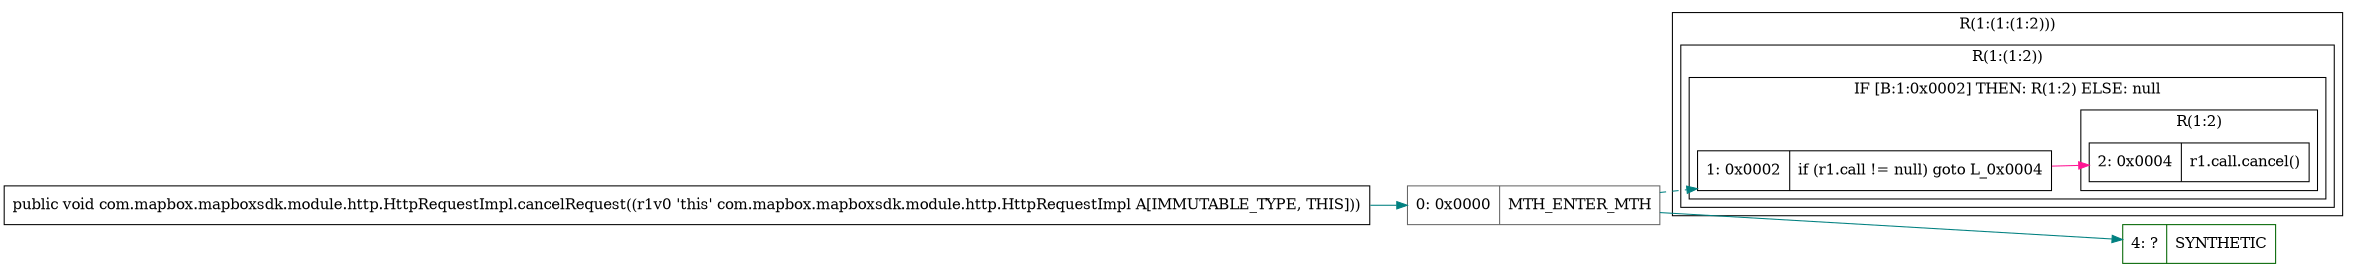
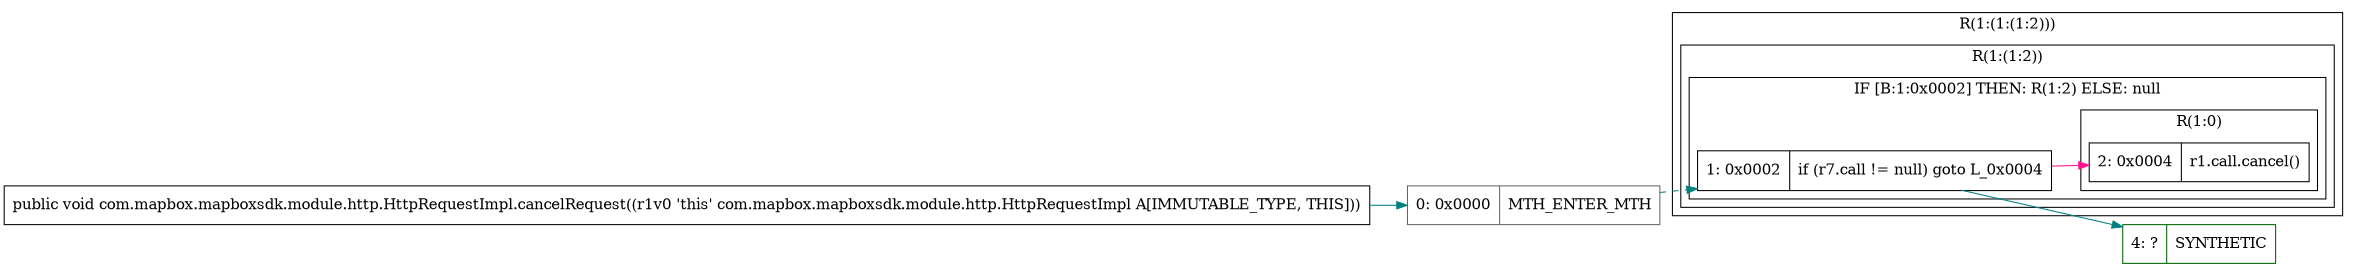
(2199, 122) -> (2199, 122)
(1921, 170) -> (1921, 170)
(1886, 226) -> (2037, 207)
